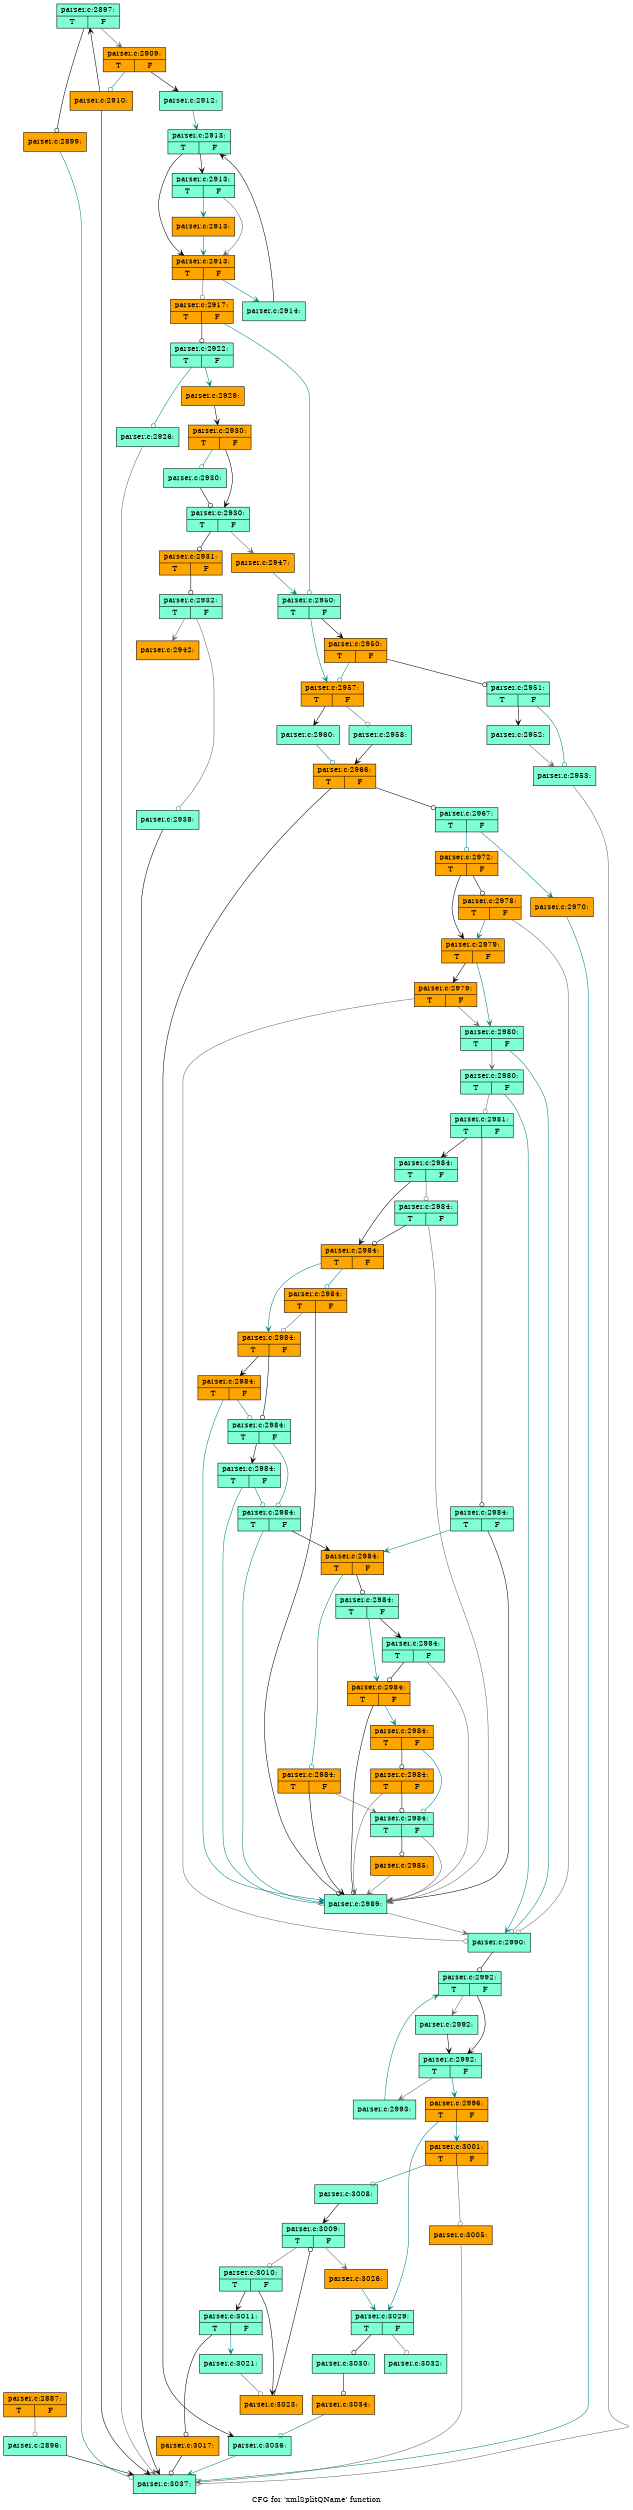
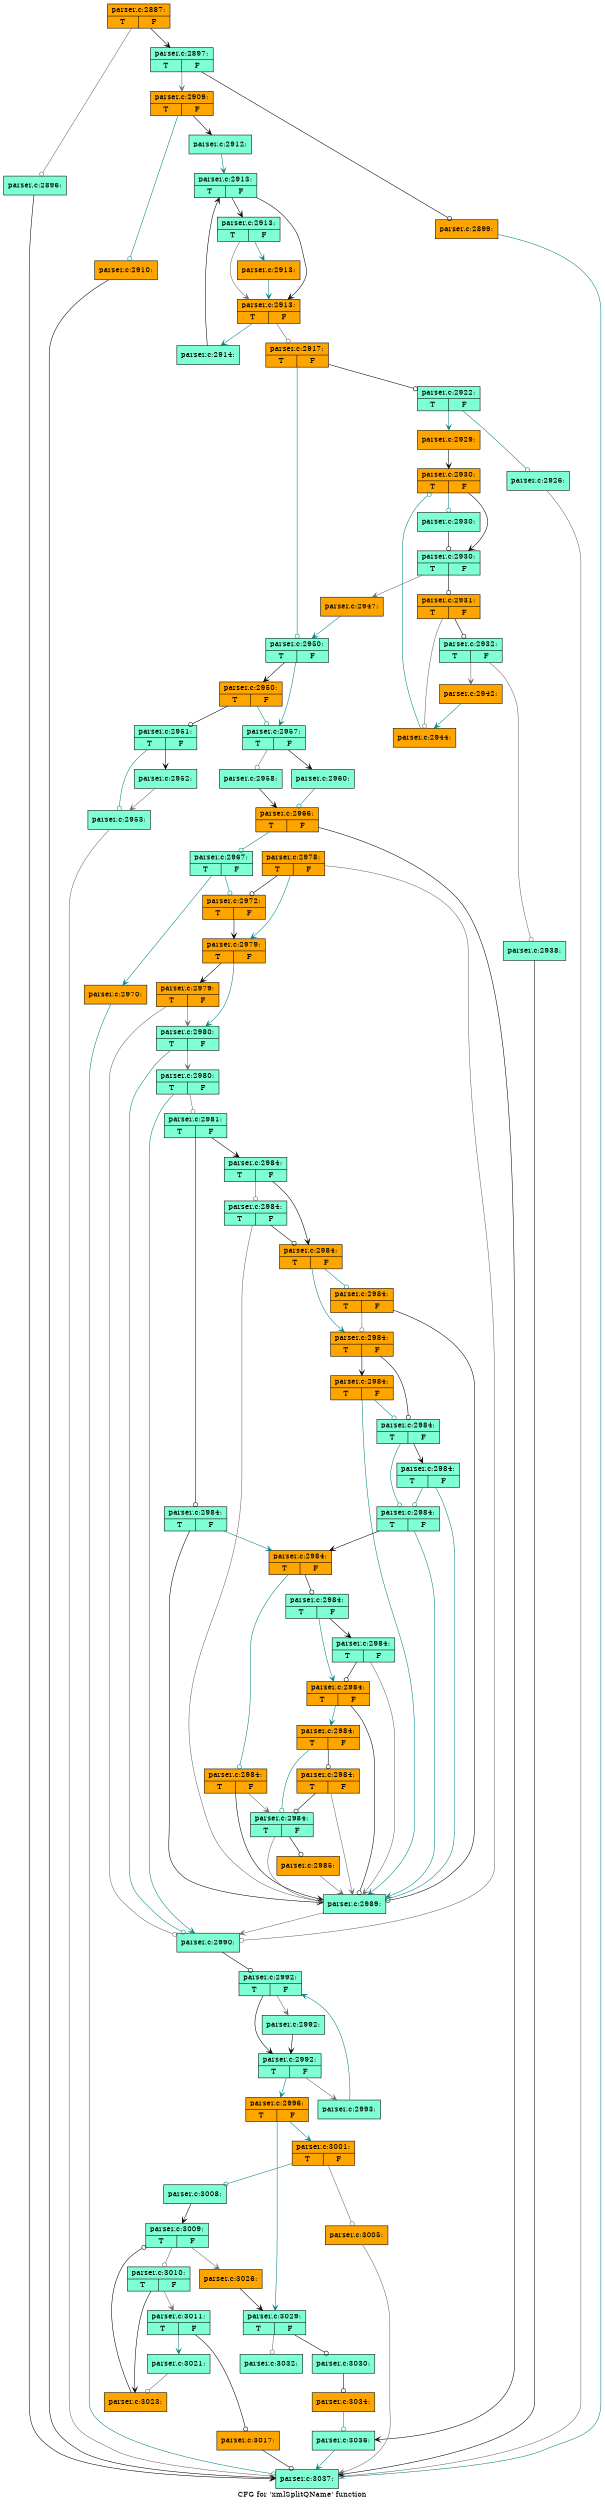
(95, 62) -> (158, 36)
(332, 694) -> (274, 738)
none -> (425, 738)
(404, 797) -> (256, 841)
(477, 883) -> (265, 884)
(367, 2297) -> (249, 2298)
(242, 2298) -> (168, 2298)
